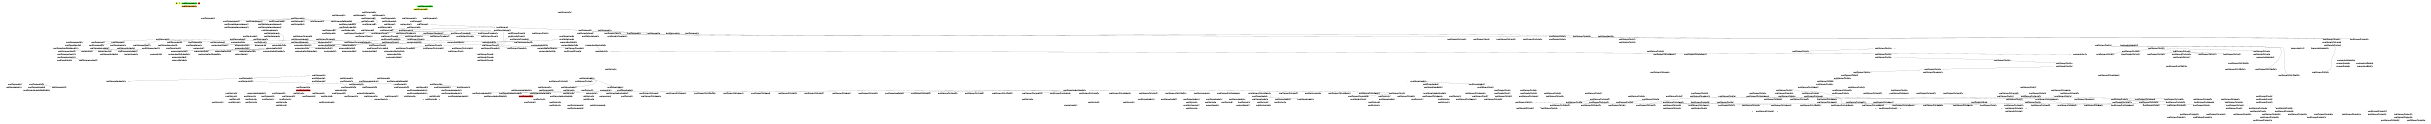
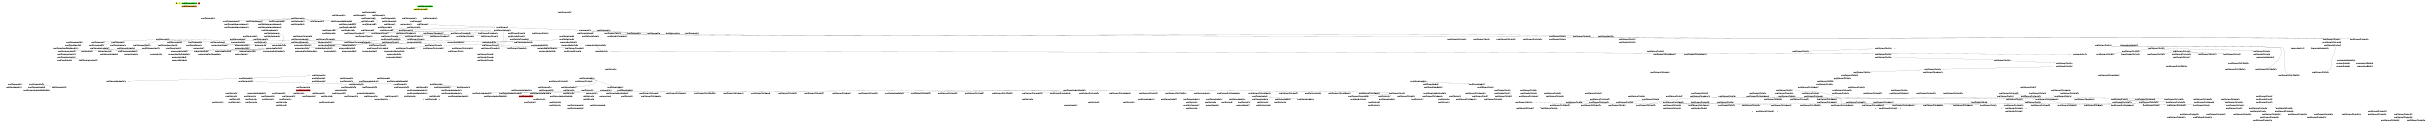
(585, 30) -> (585, 30)
